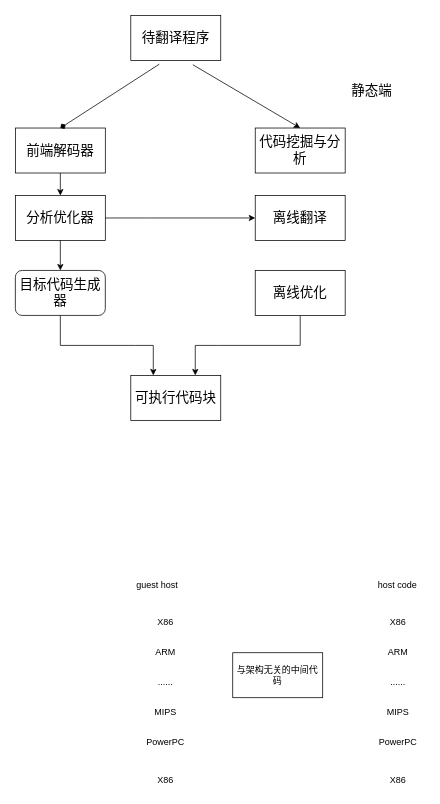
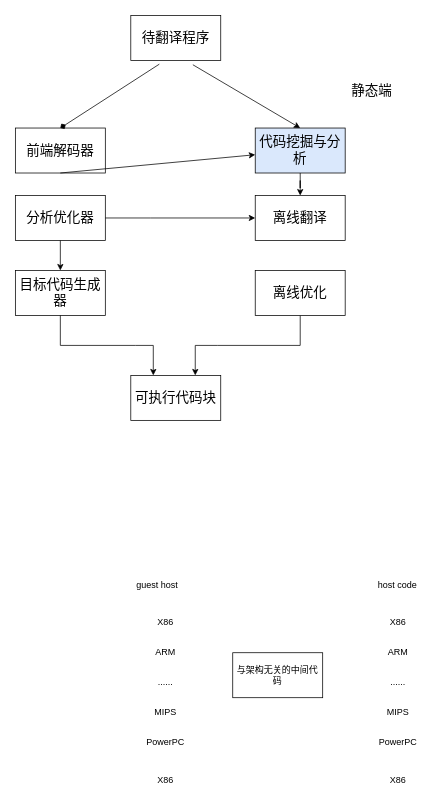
(300, 150) -> (300, 150)
(60, 181) -> (161, 163)
none -> (300, 187)
(60, 293) -> (60, 293)
